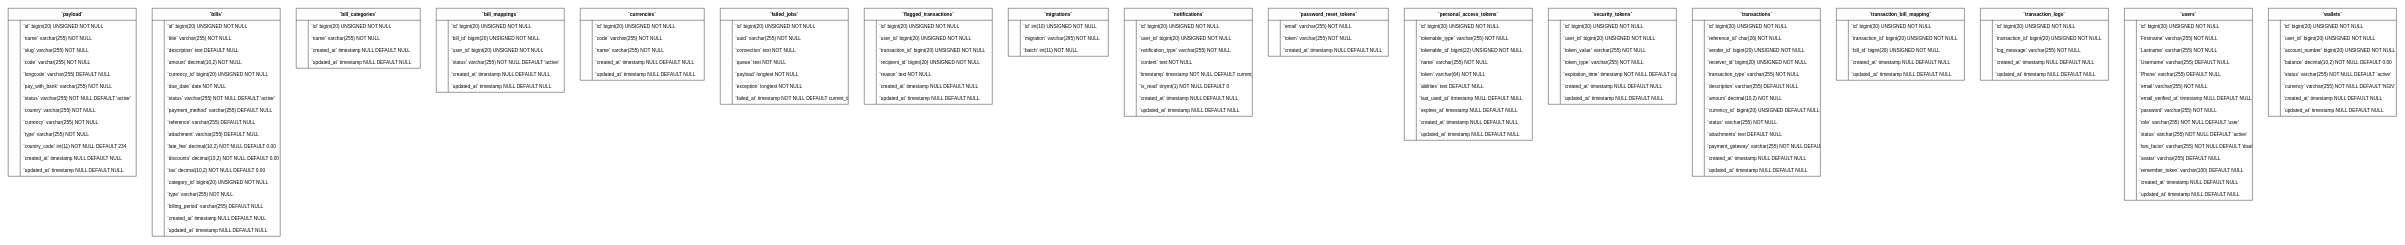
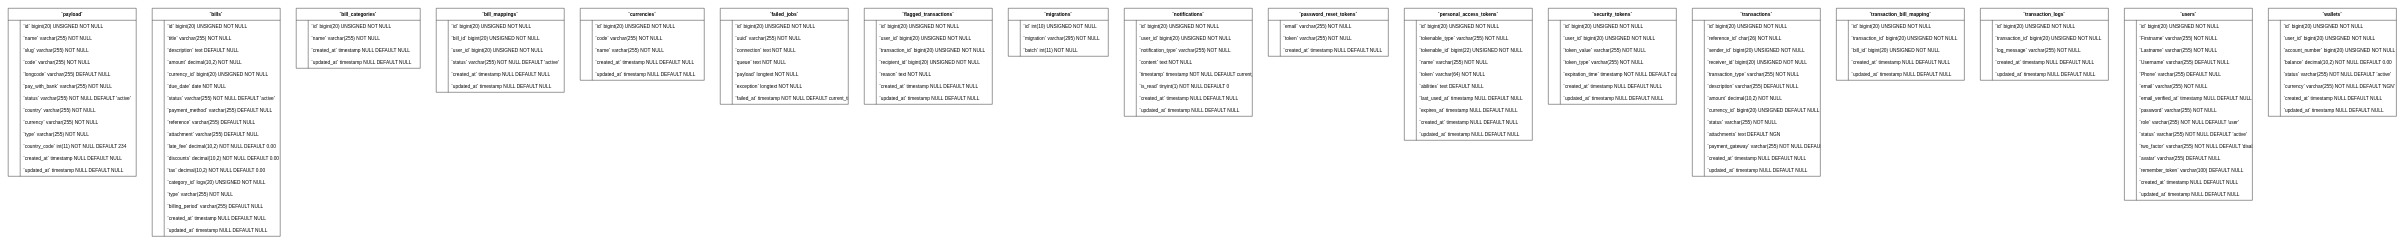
(1747, 134) -> (1746, 134)
(219, 182) -> (217, 182)
